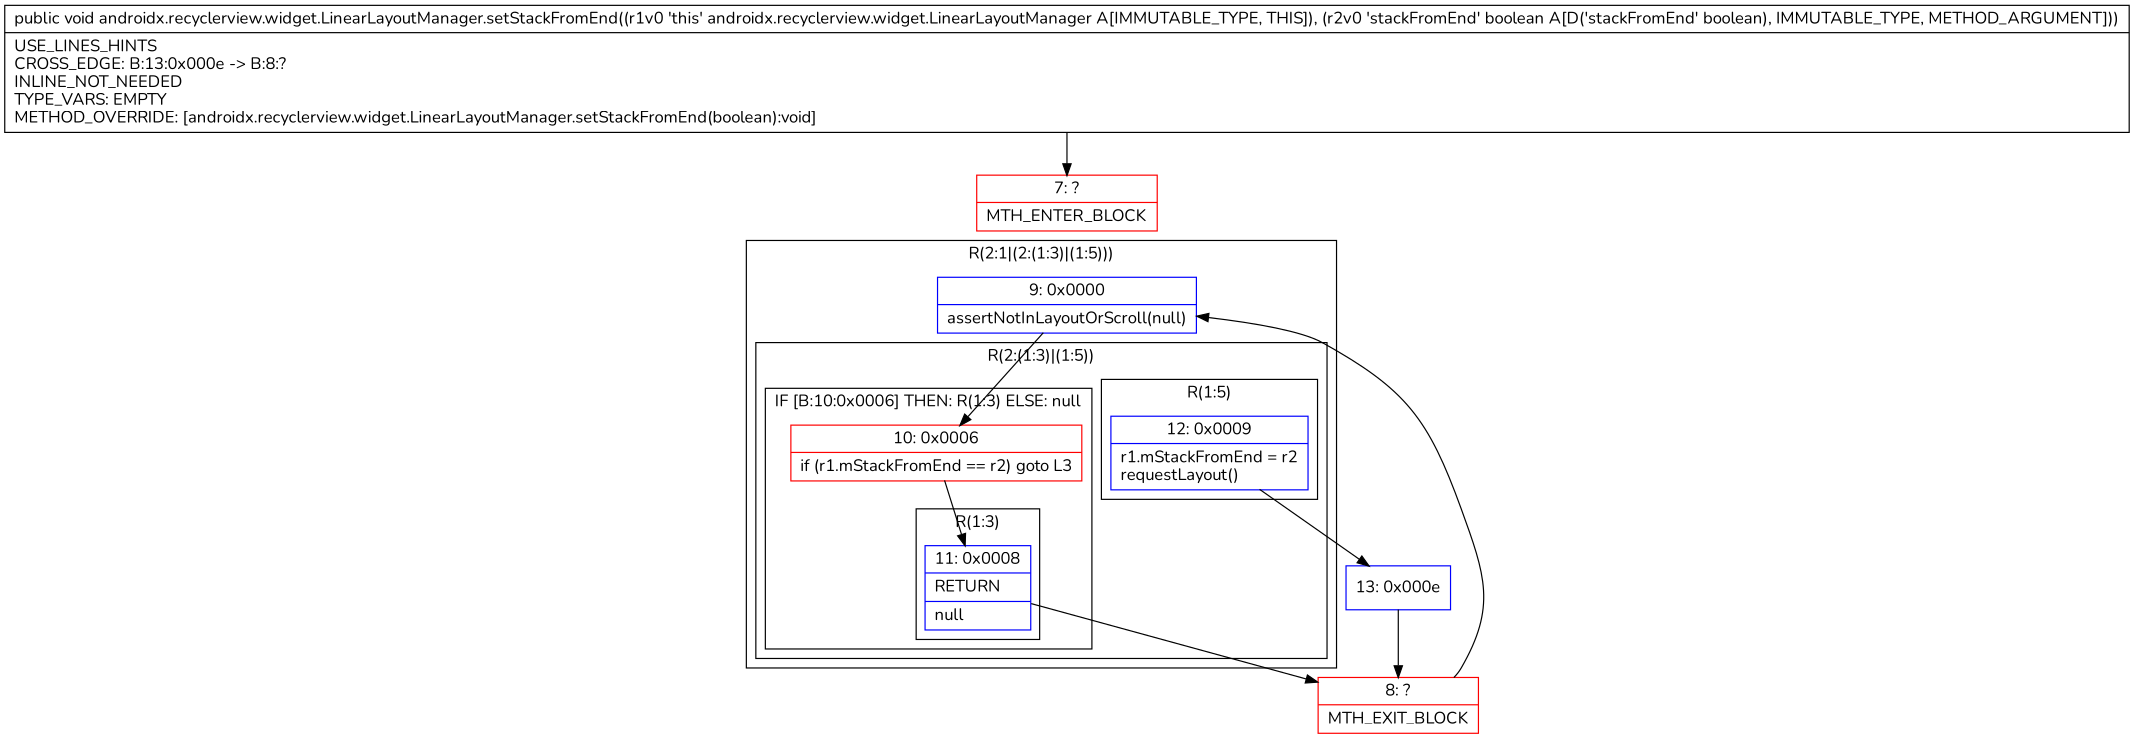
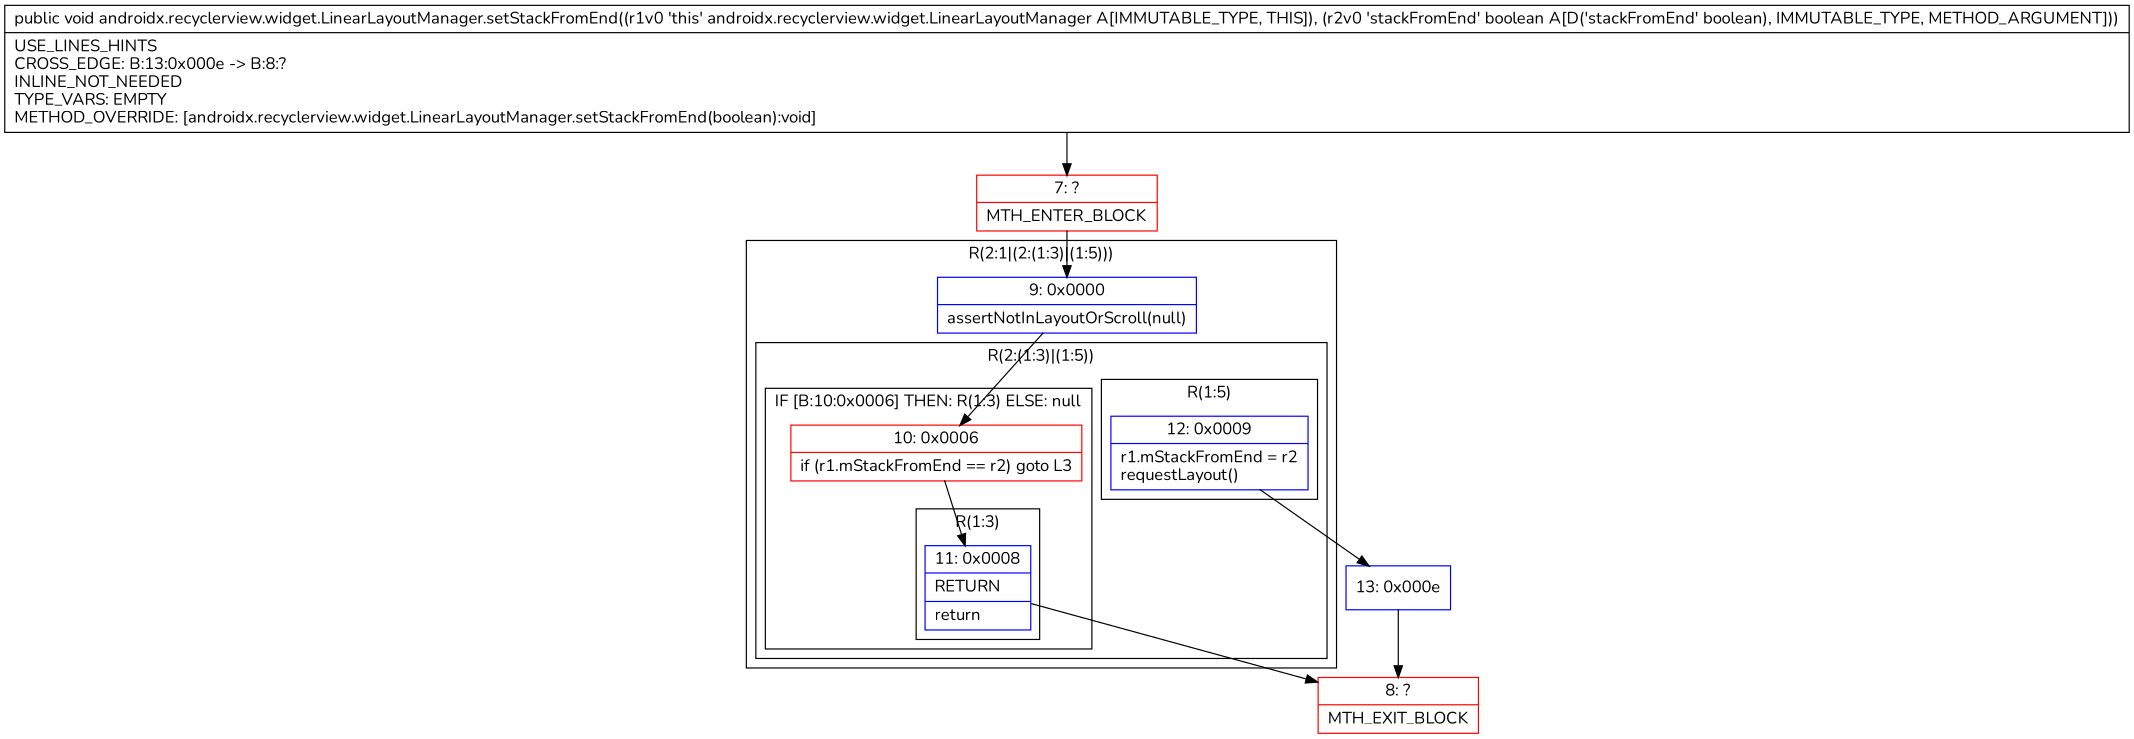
(1428, 435) -> (1067, 248)
(949, 615) -> (958, 615)
